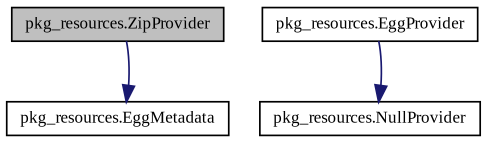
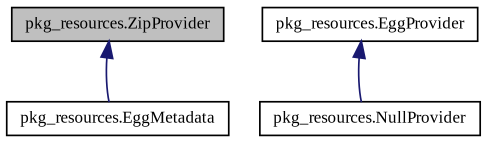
(129, 63) -> (107, 80)
(381, 63) -> (359, 80)
